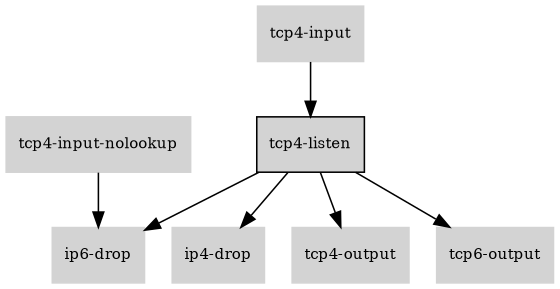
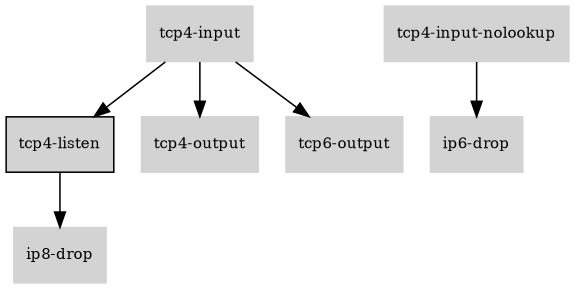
(328, 193) -> (200, 82)
(396, 196) -> (266, 85)
(209, 198) -> none
(218, 255) -> (60, 255)
